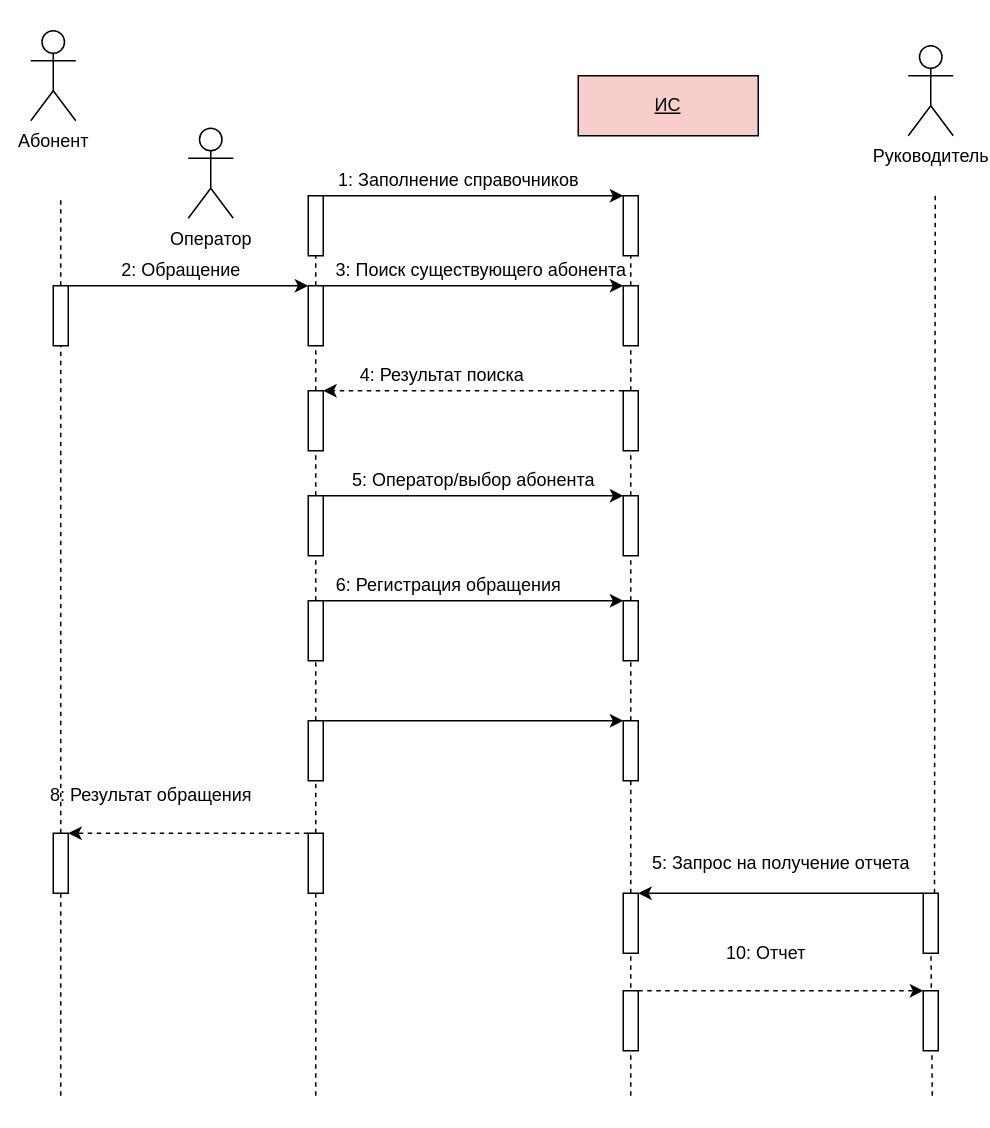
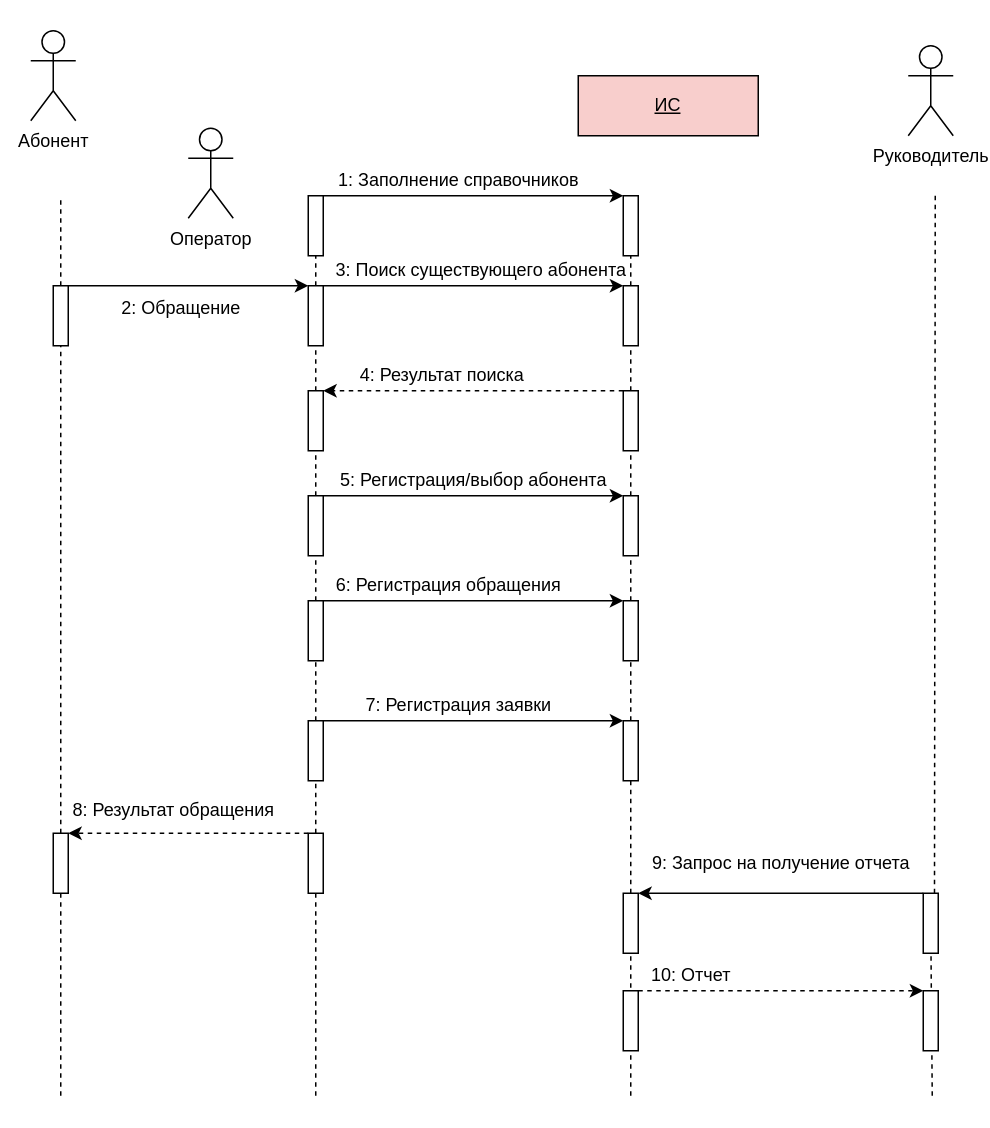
(181, 271) -> (181, 308)
(474, 481) -> (474, 481)
none -> (458, 706)
(151, 796) -> (173, 811)
(782, 863) -> (782, 863)
(766, 953) -> (691, 976)
